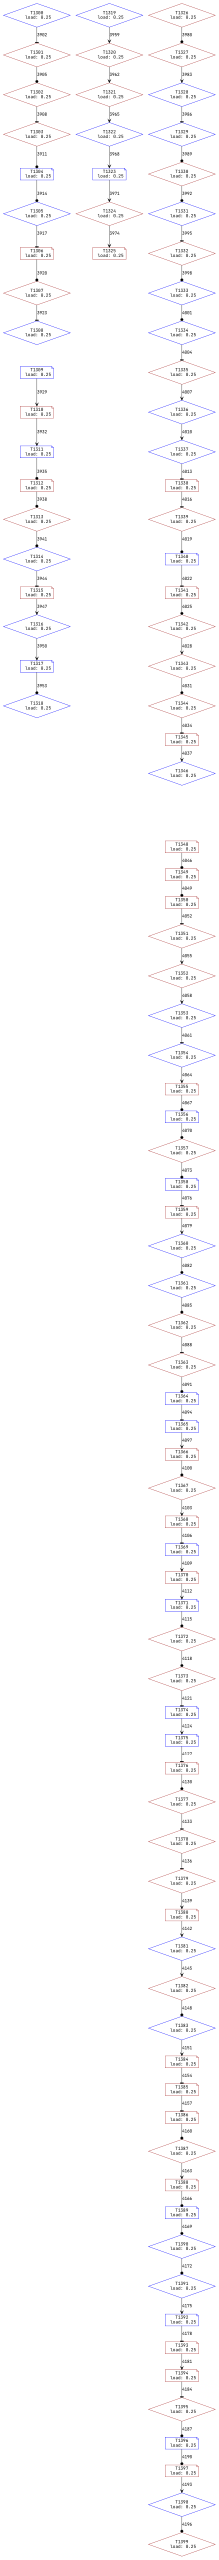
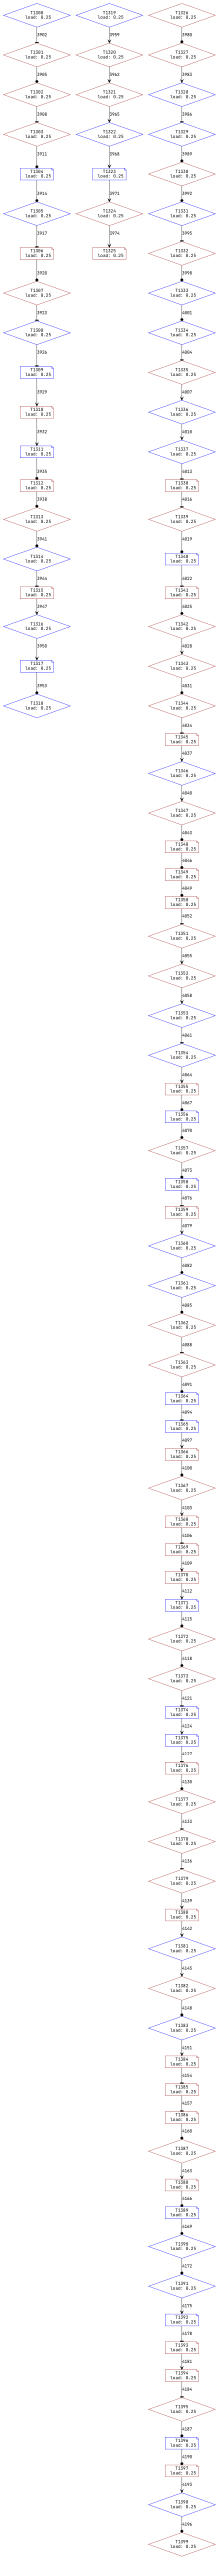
none -> (37, 355)
none -> (182, 813)
(182, 1550) -> (182, 1550)
